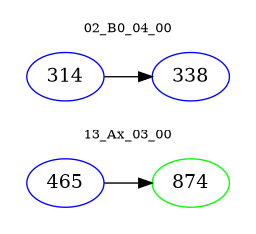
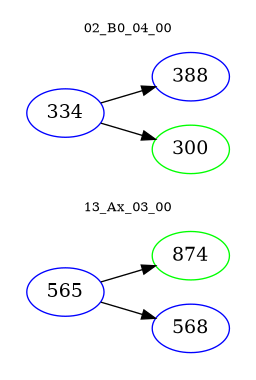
(65, 77) -> (65, 113)
(191, 77) -> (191, 77)
none -> (191, 149)
(65, 183) -> (65, 292)
none -> (191, 328)
